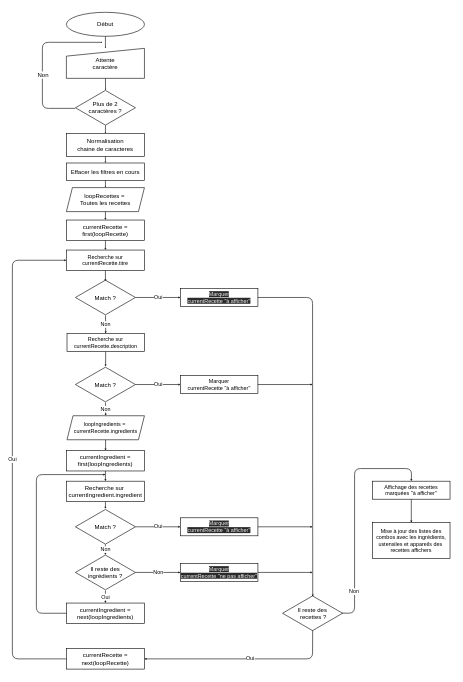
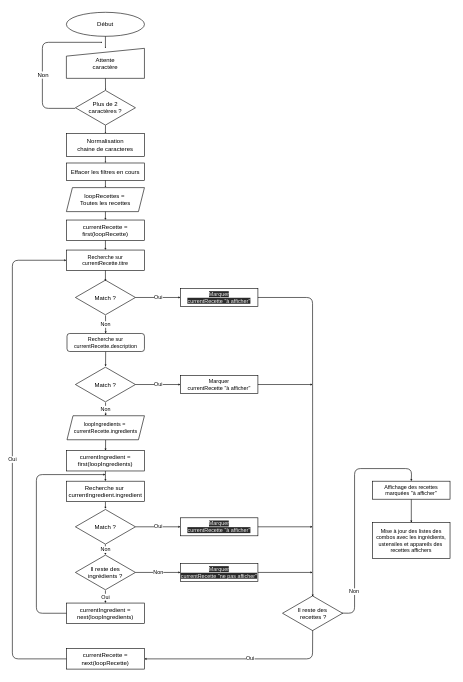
(106, 342) -> (106, 342)
